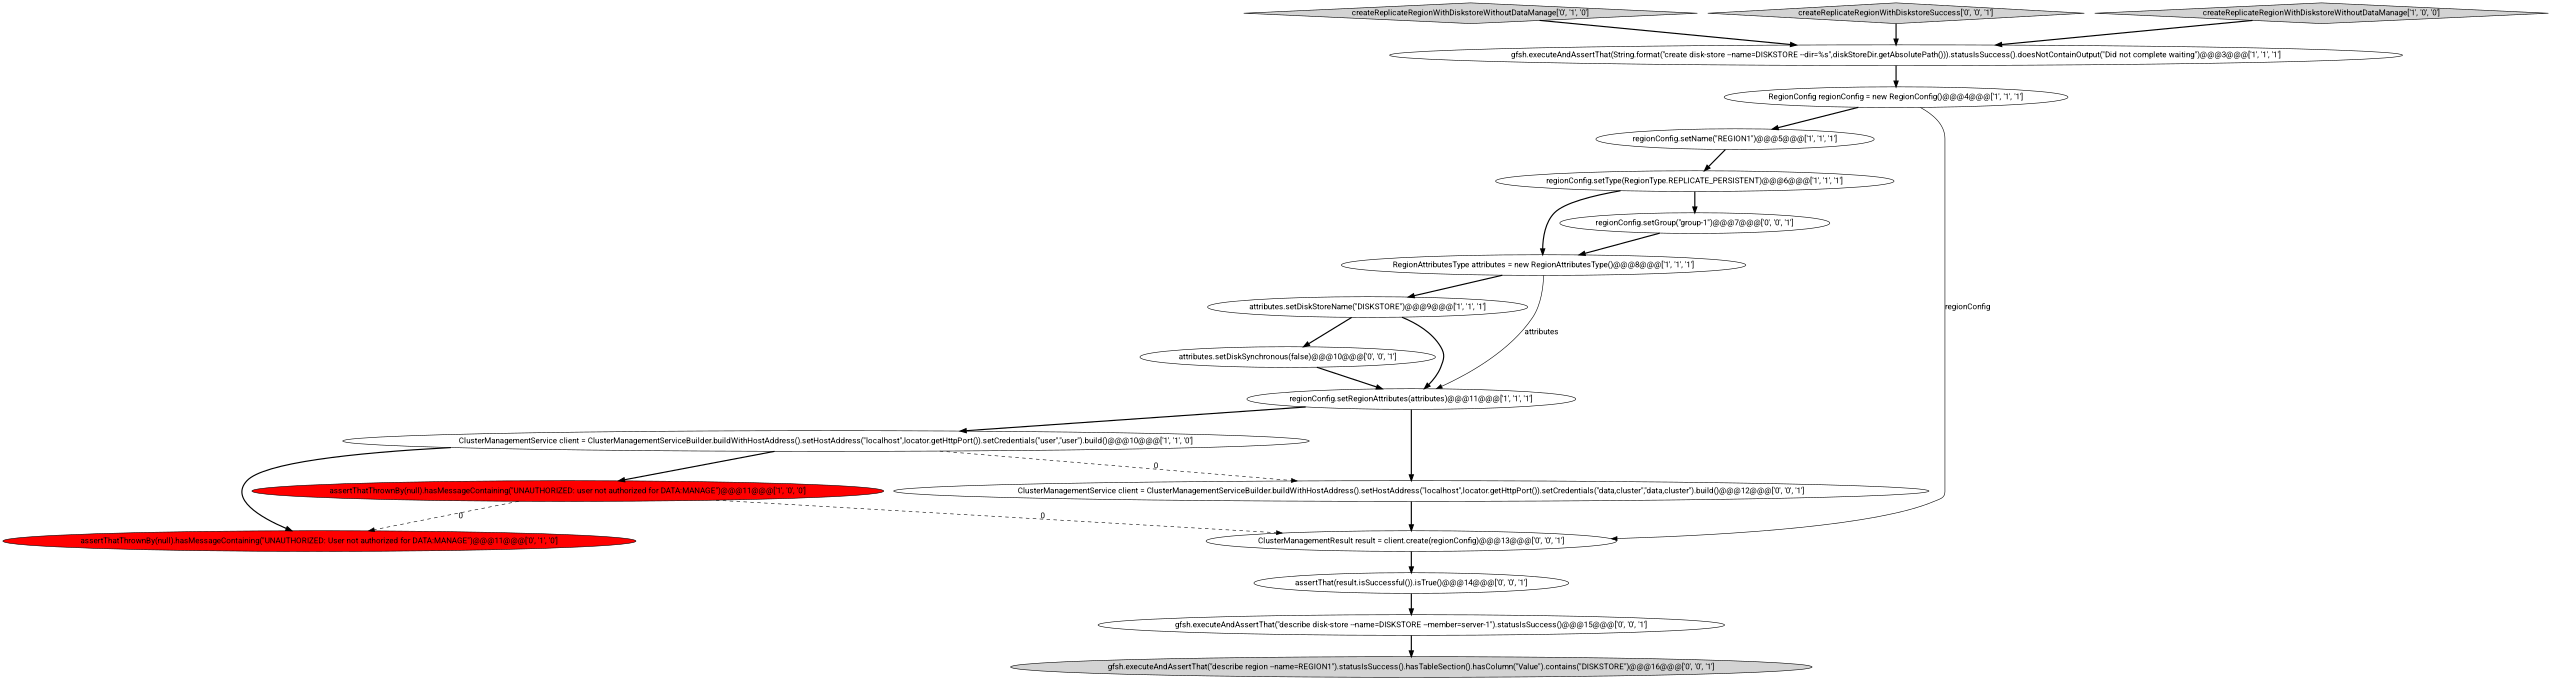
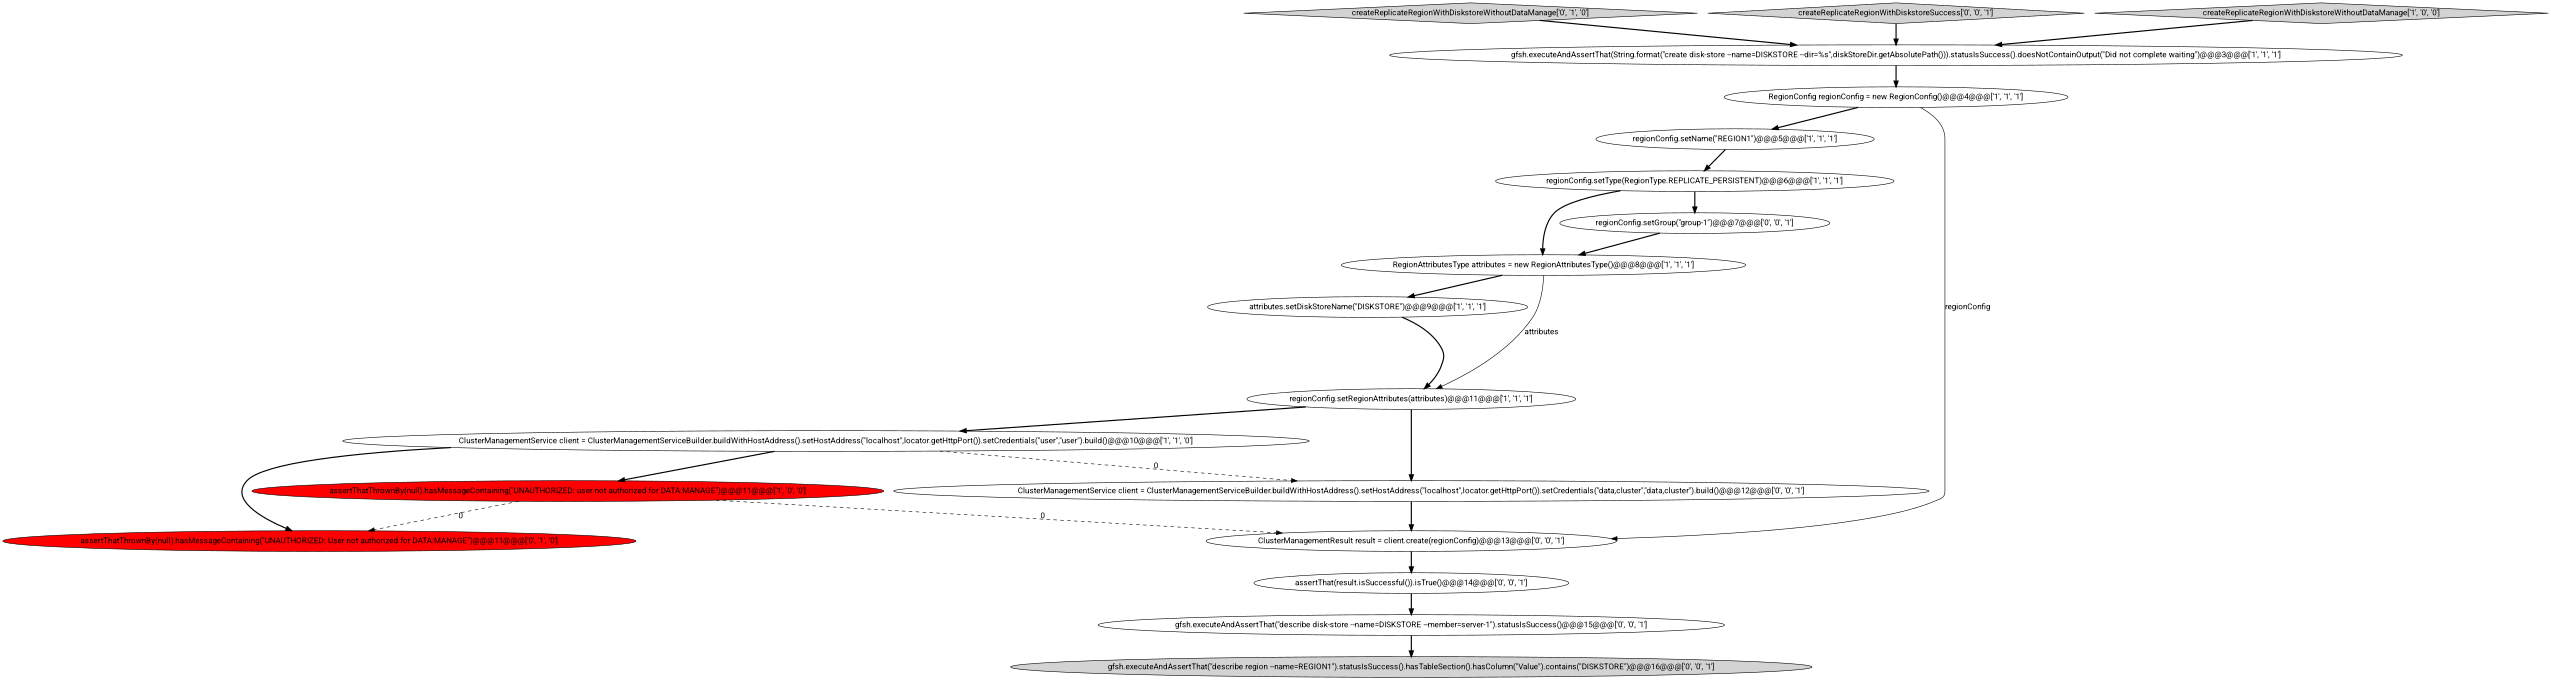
(1288, 357) -> none
